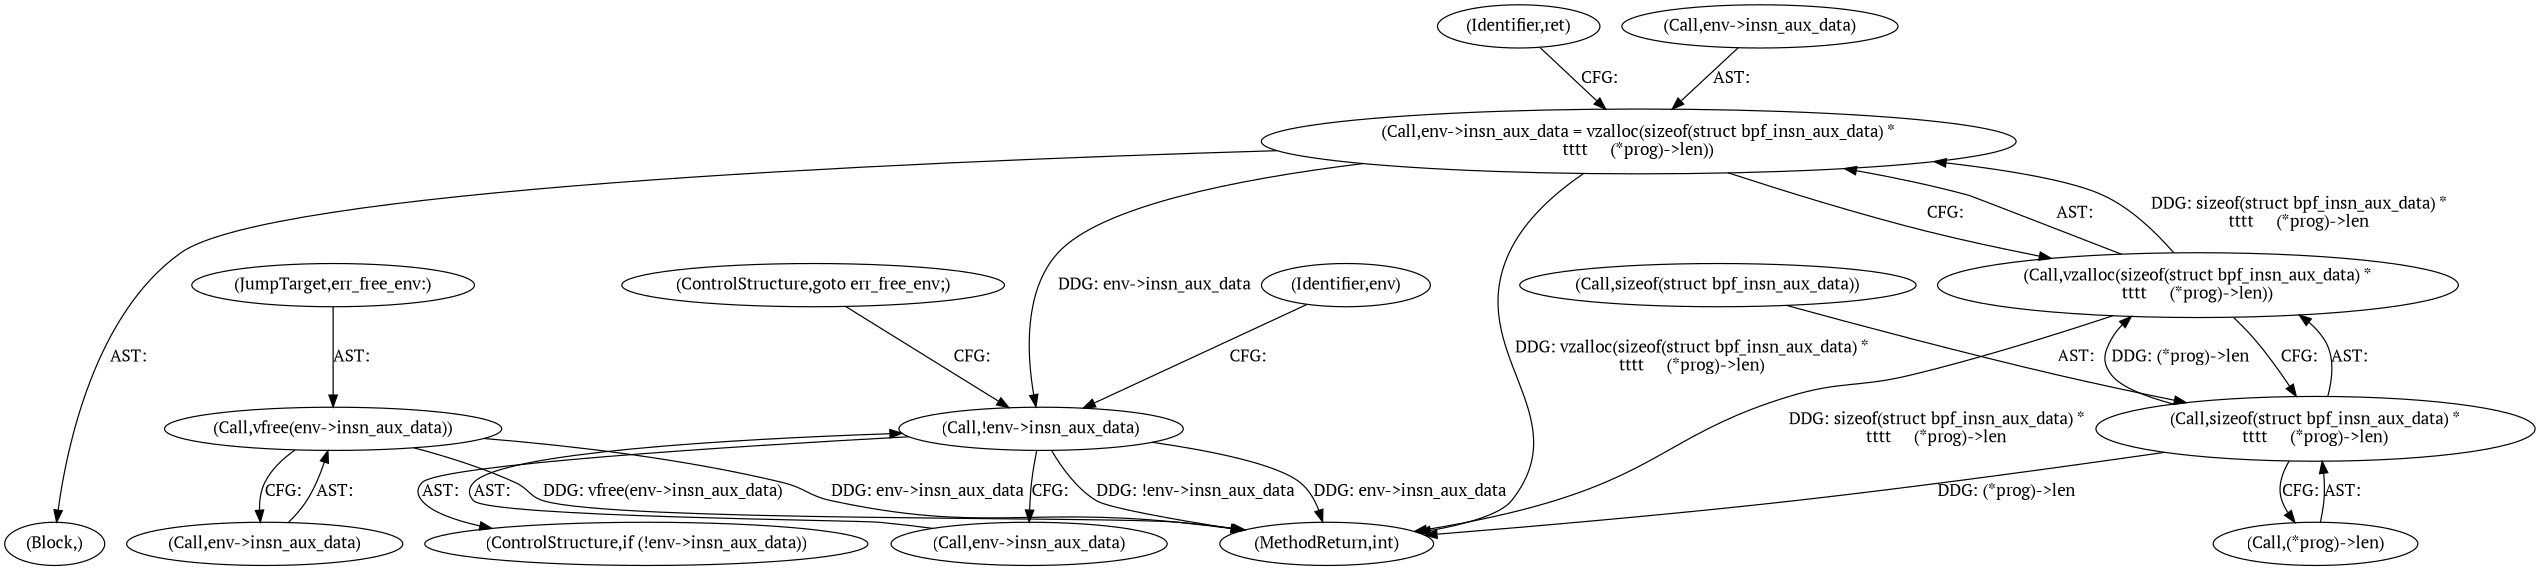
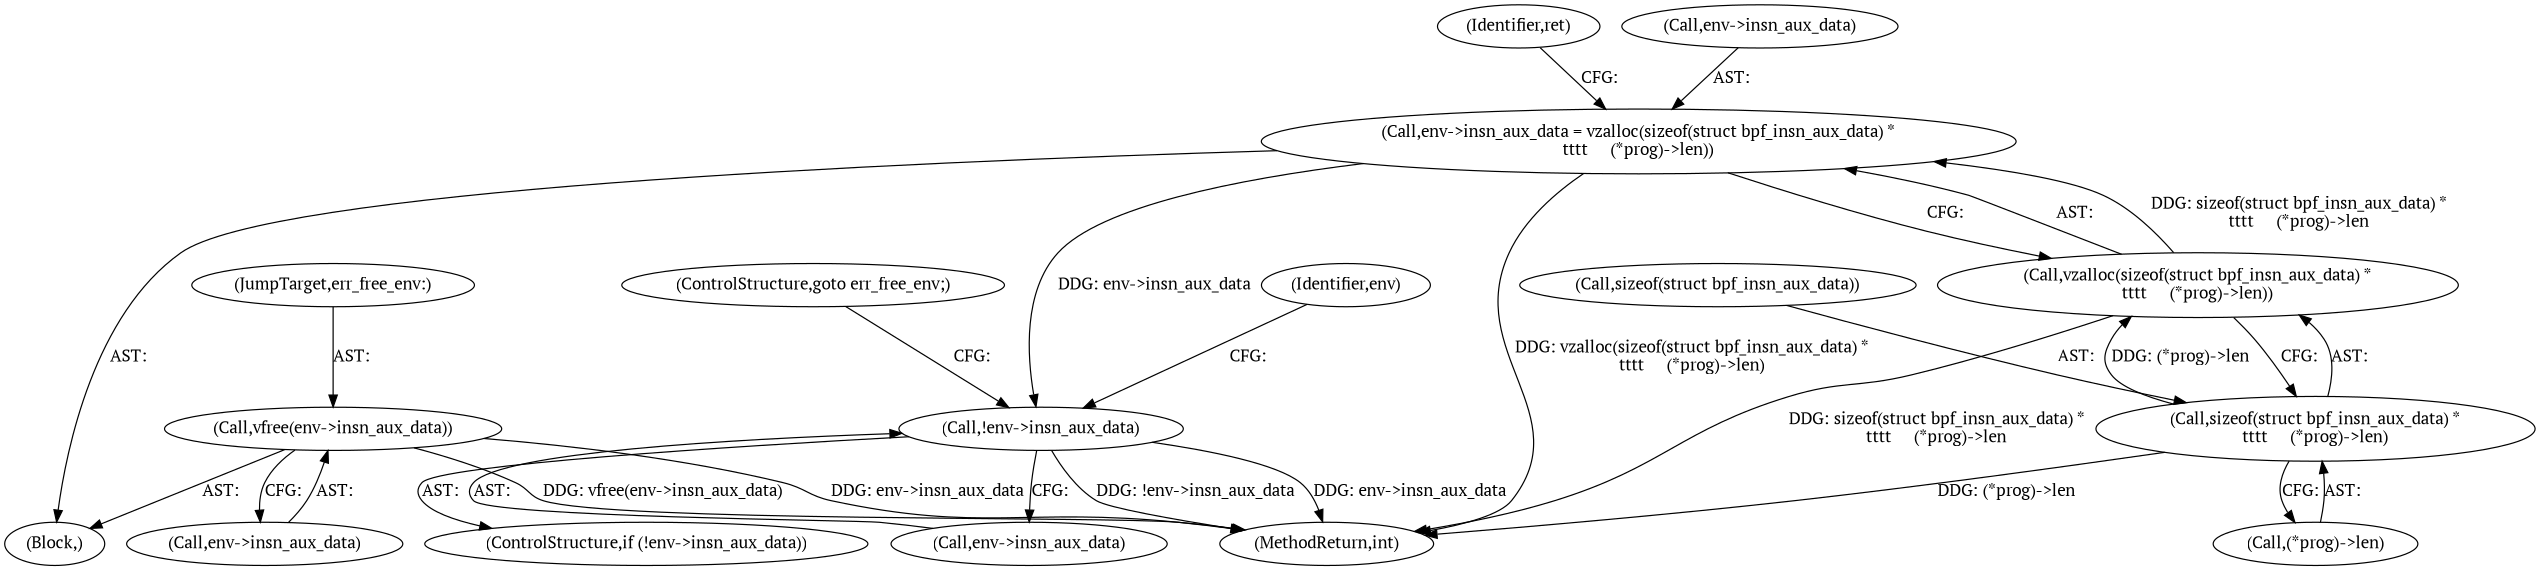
none -> (193, 487)
